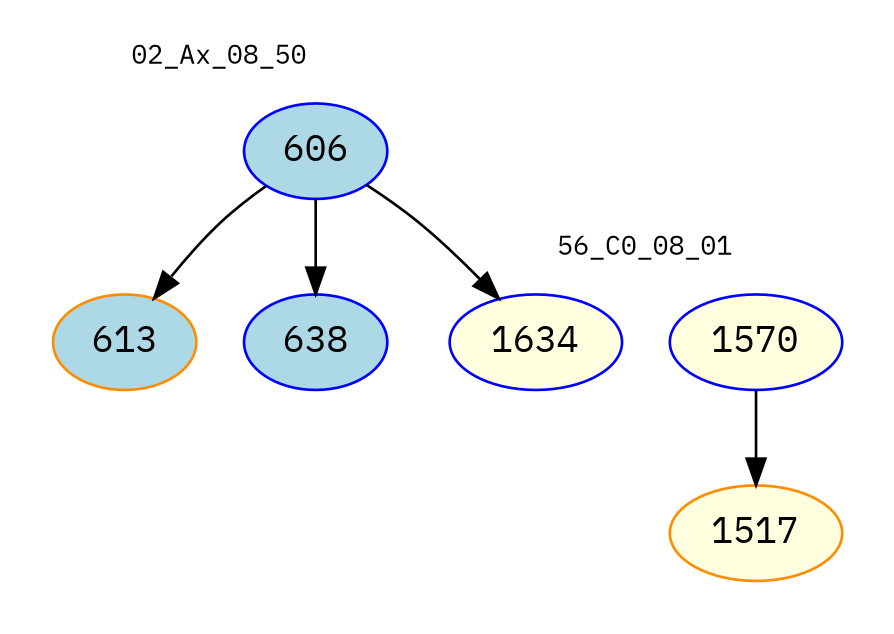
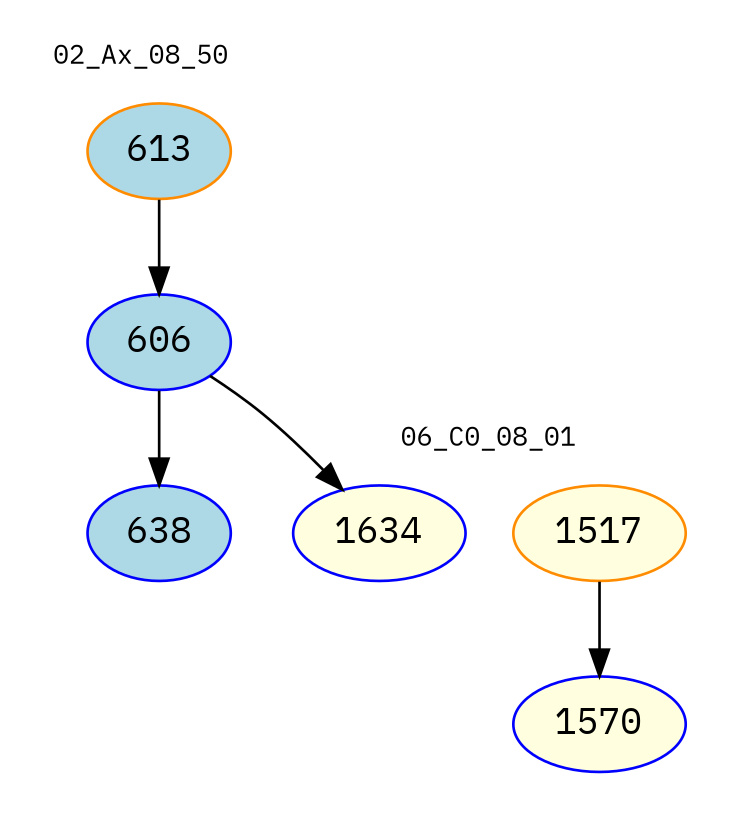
(215, 227) -> (159, 234)
(646, 248) -> (489, 439)
(756, 425) -> (600, 616)
